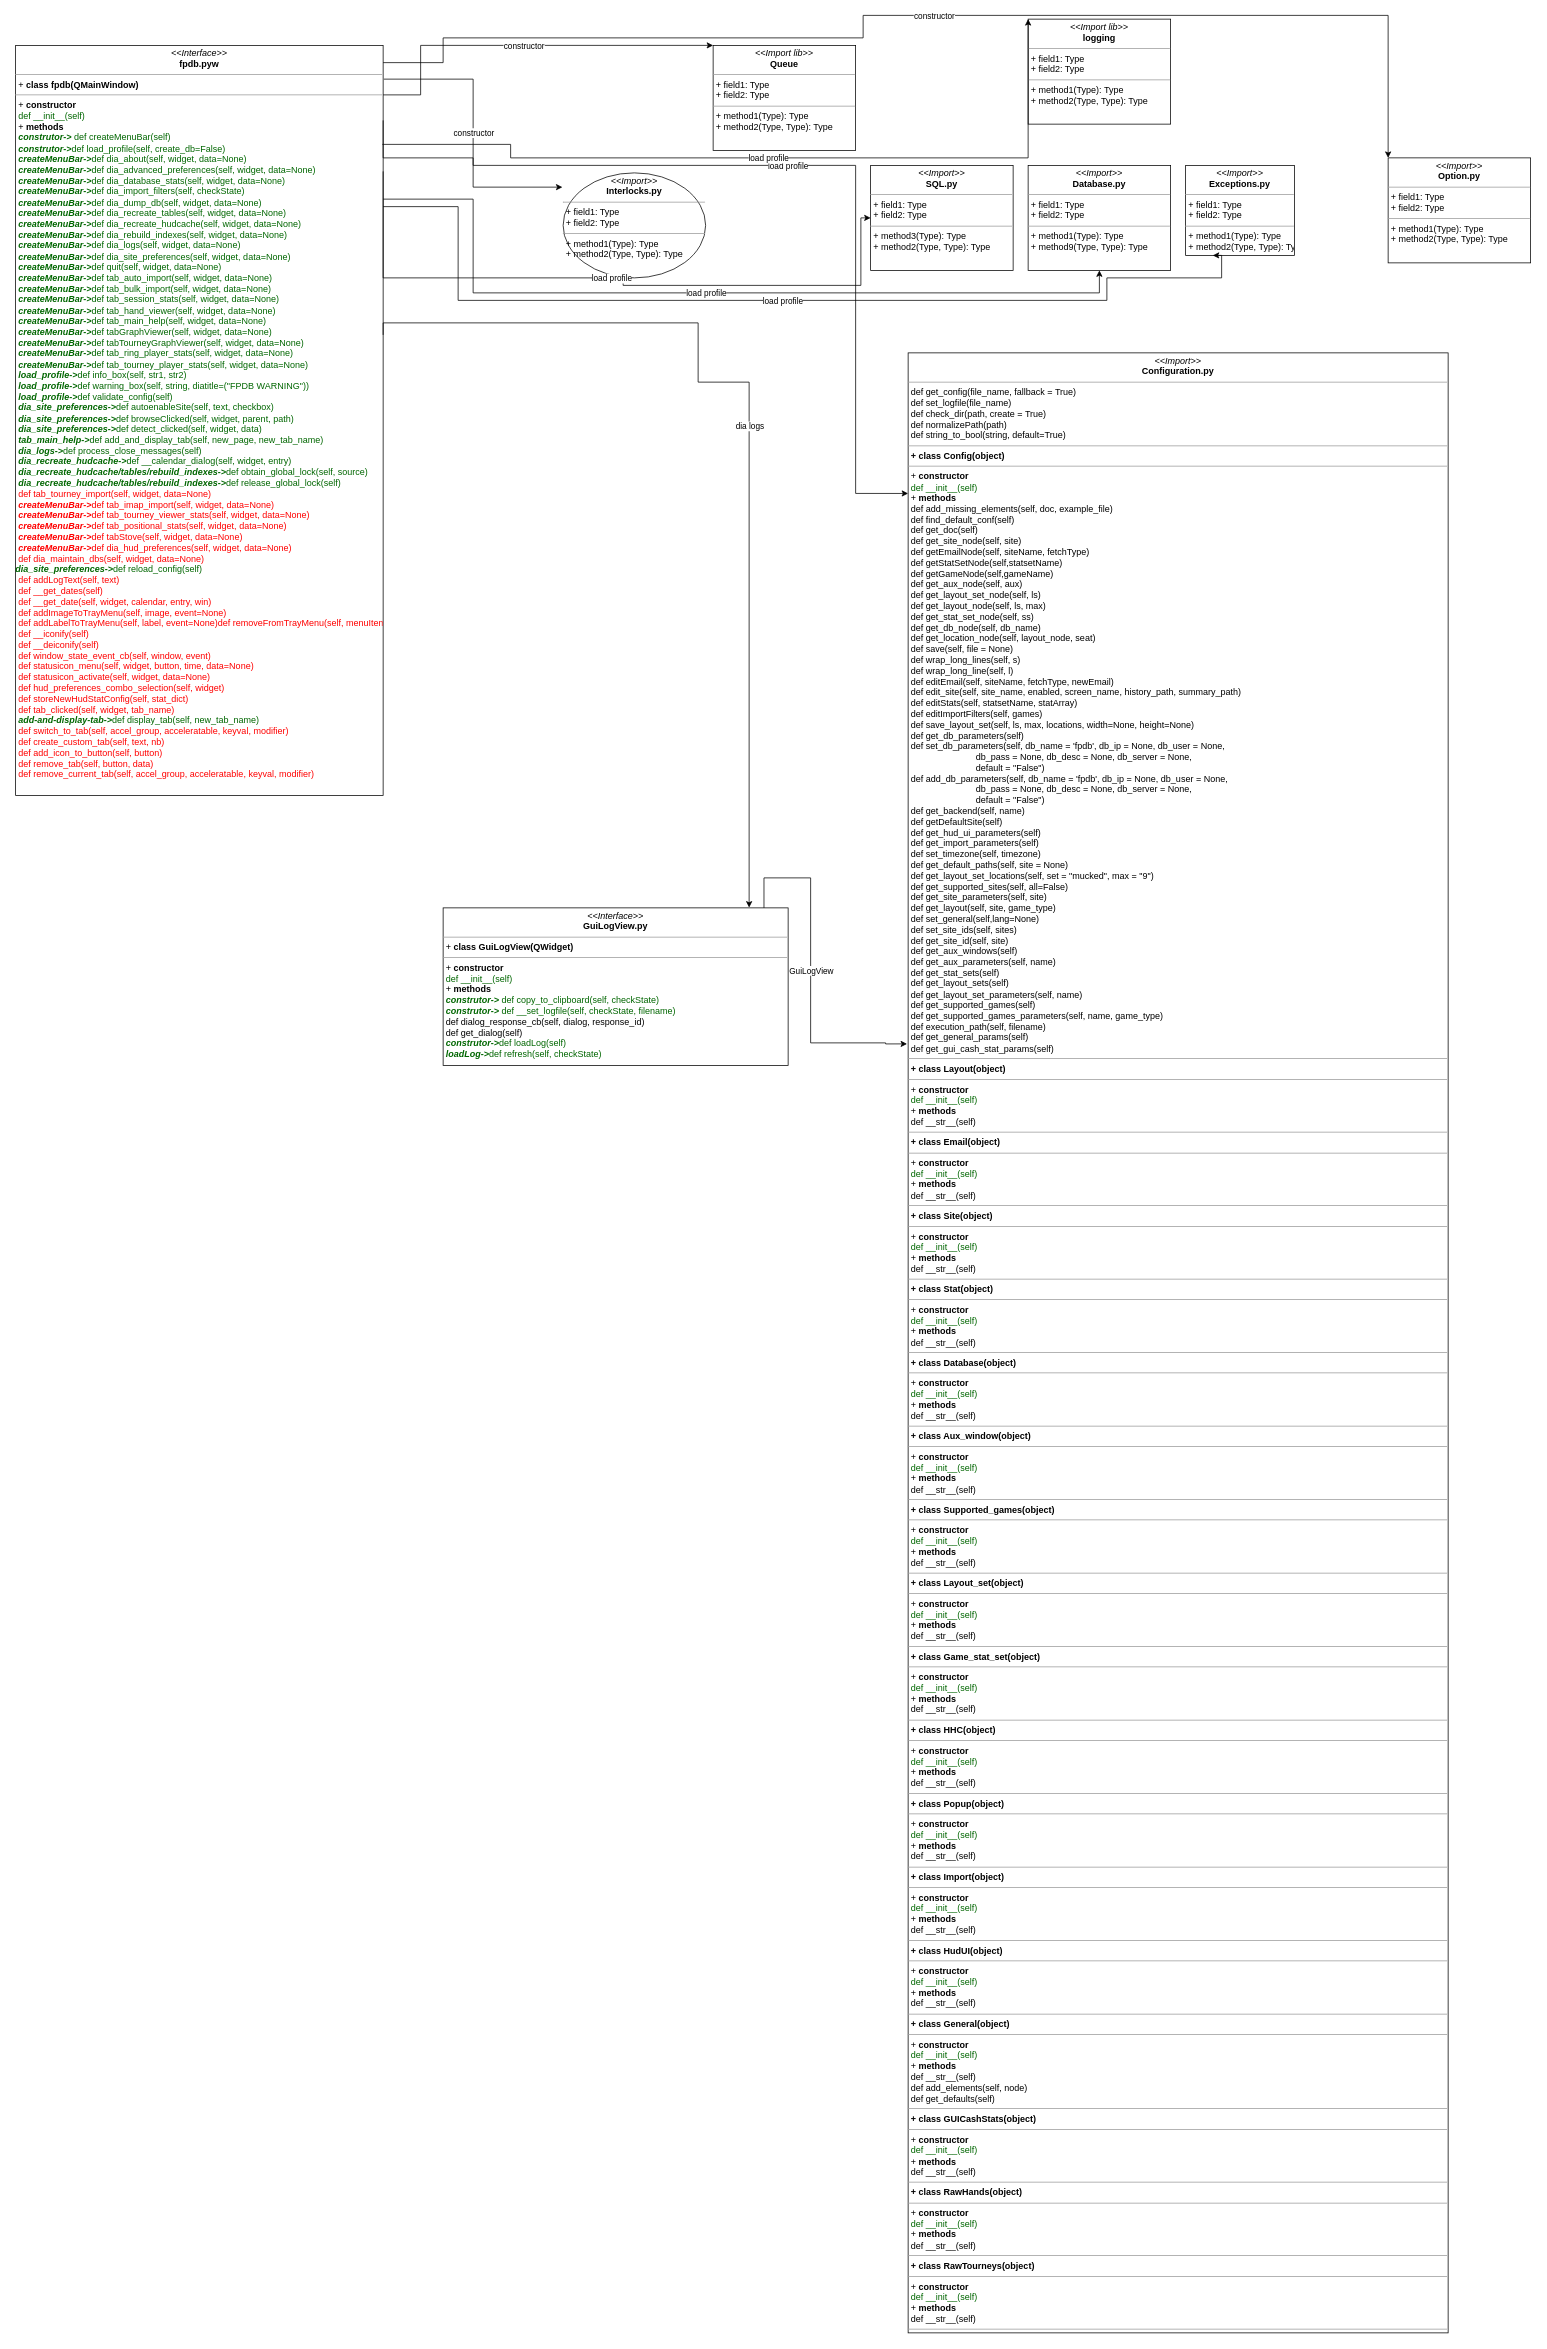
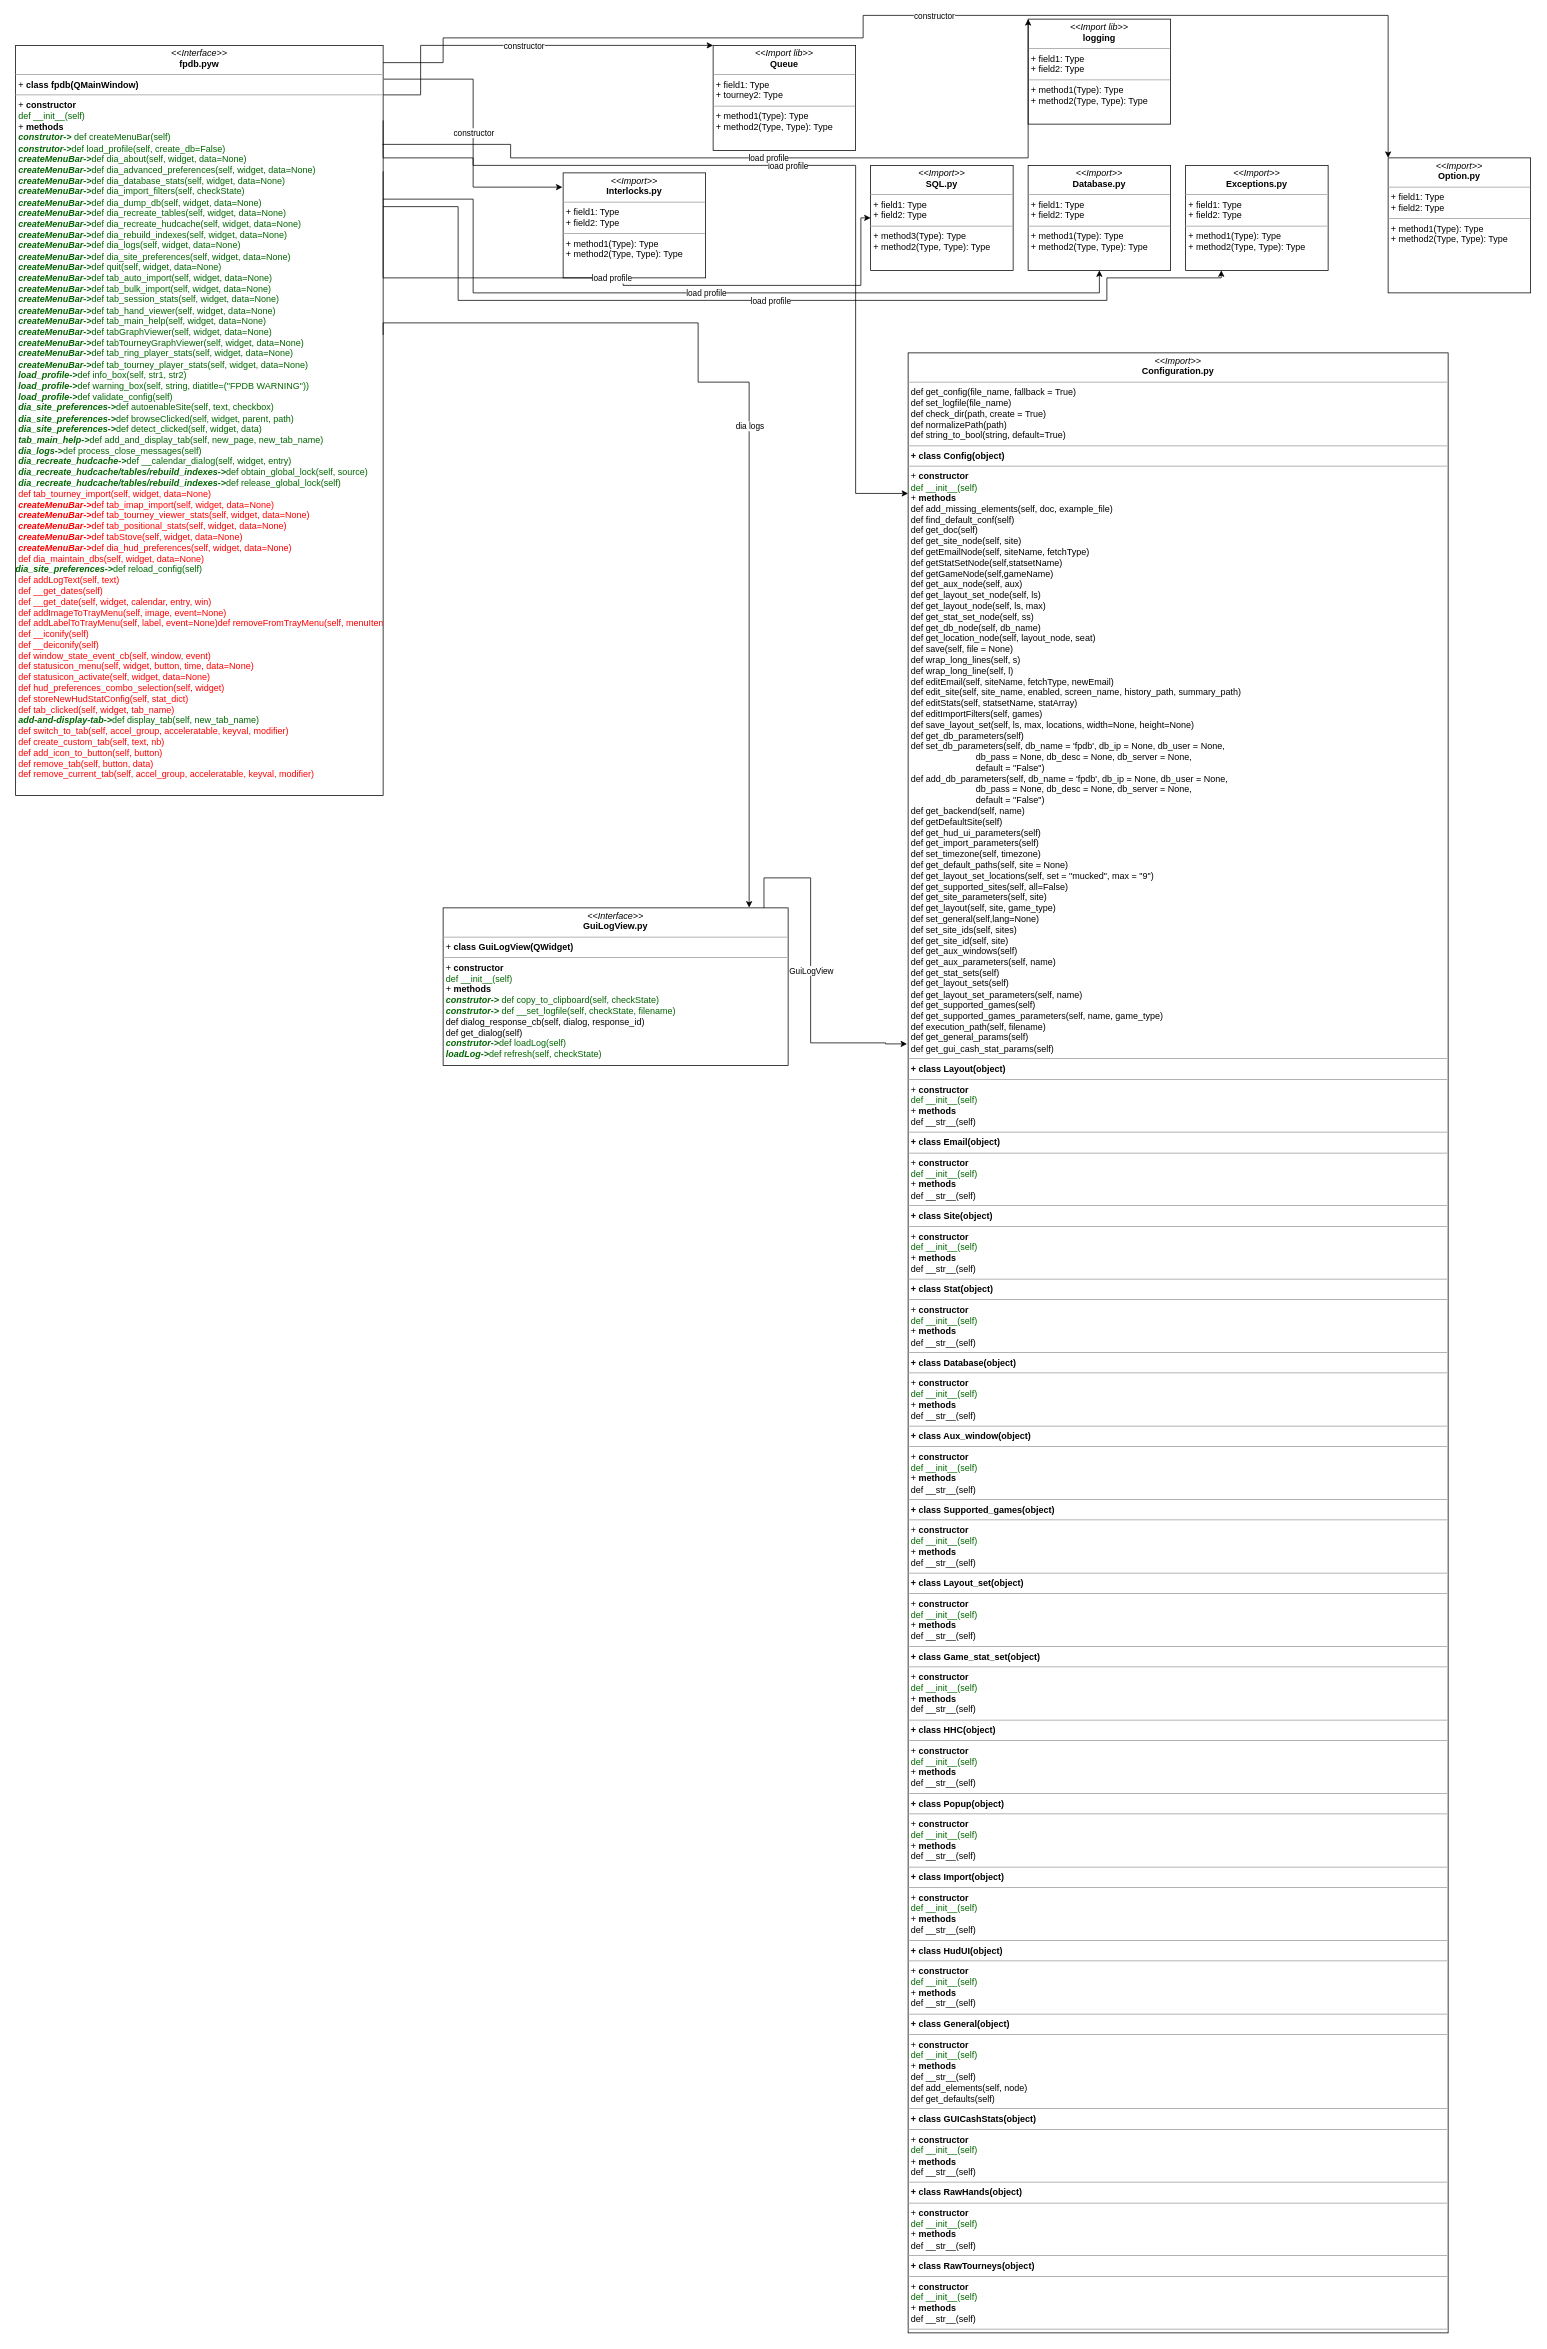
(775, 78) -> (775, 78)
(1090, 198) -> (1090, 198)
(1240, 210) -> (1257, 218)
(1459, 210) -> (1459, 225)
(634, 225) -> (634, 225)
